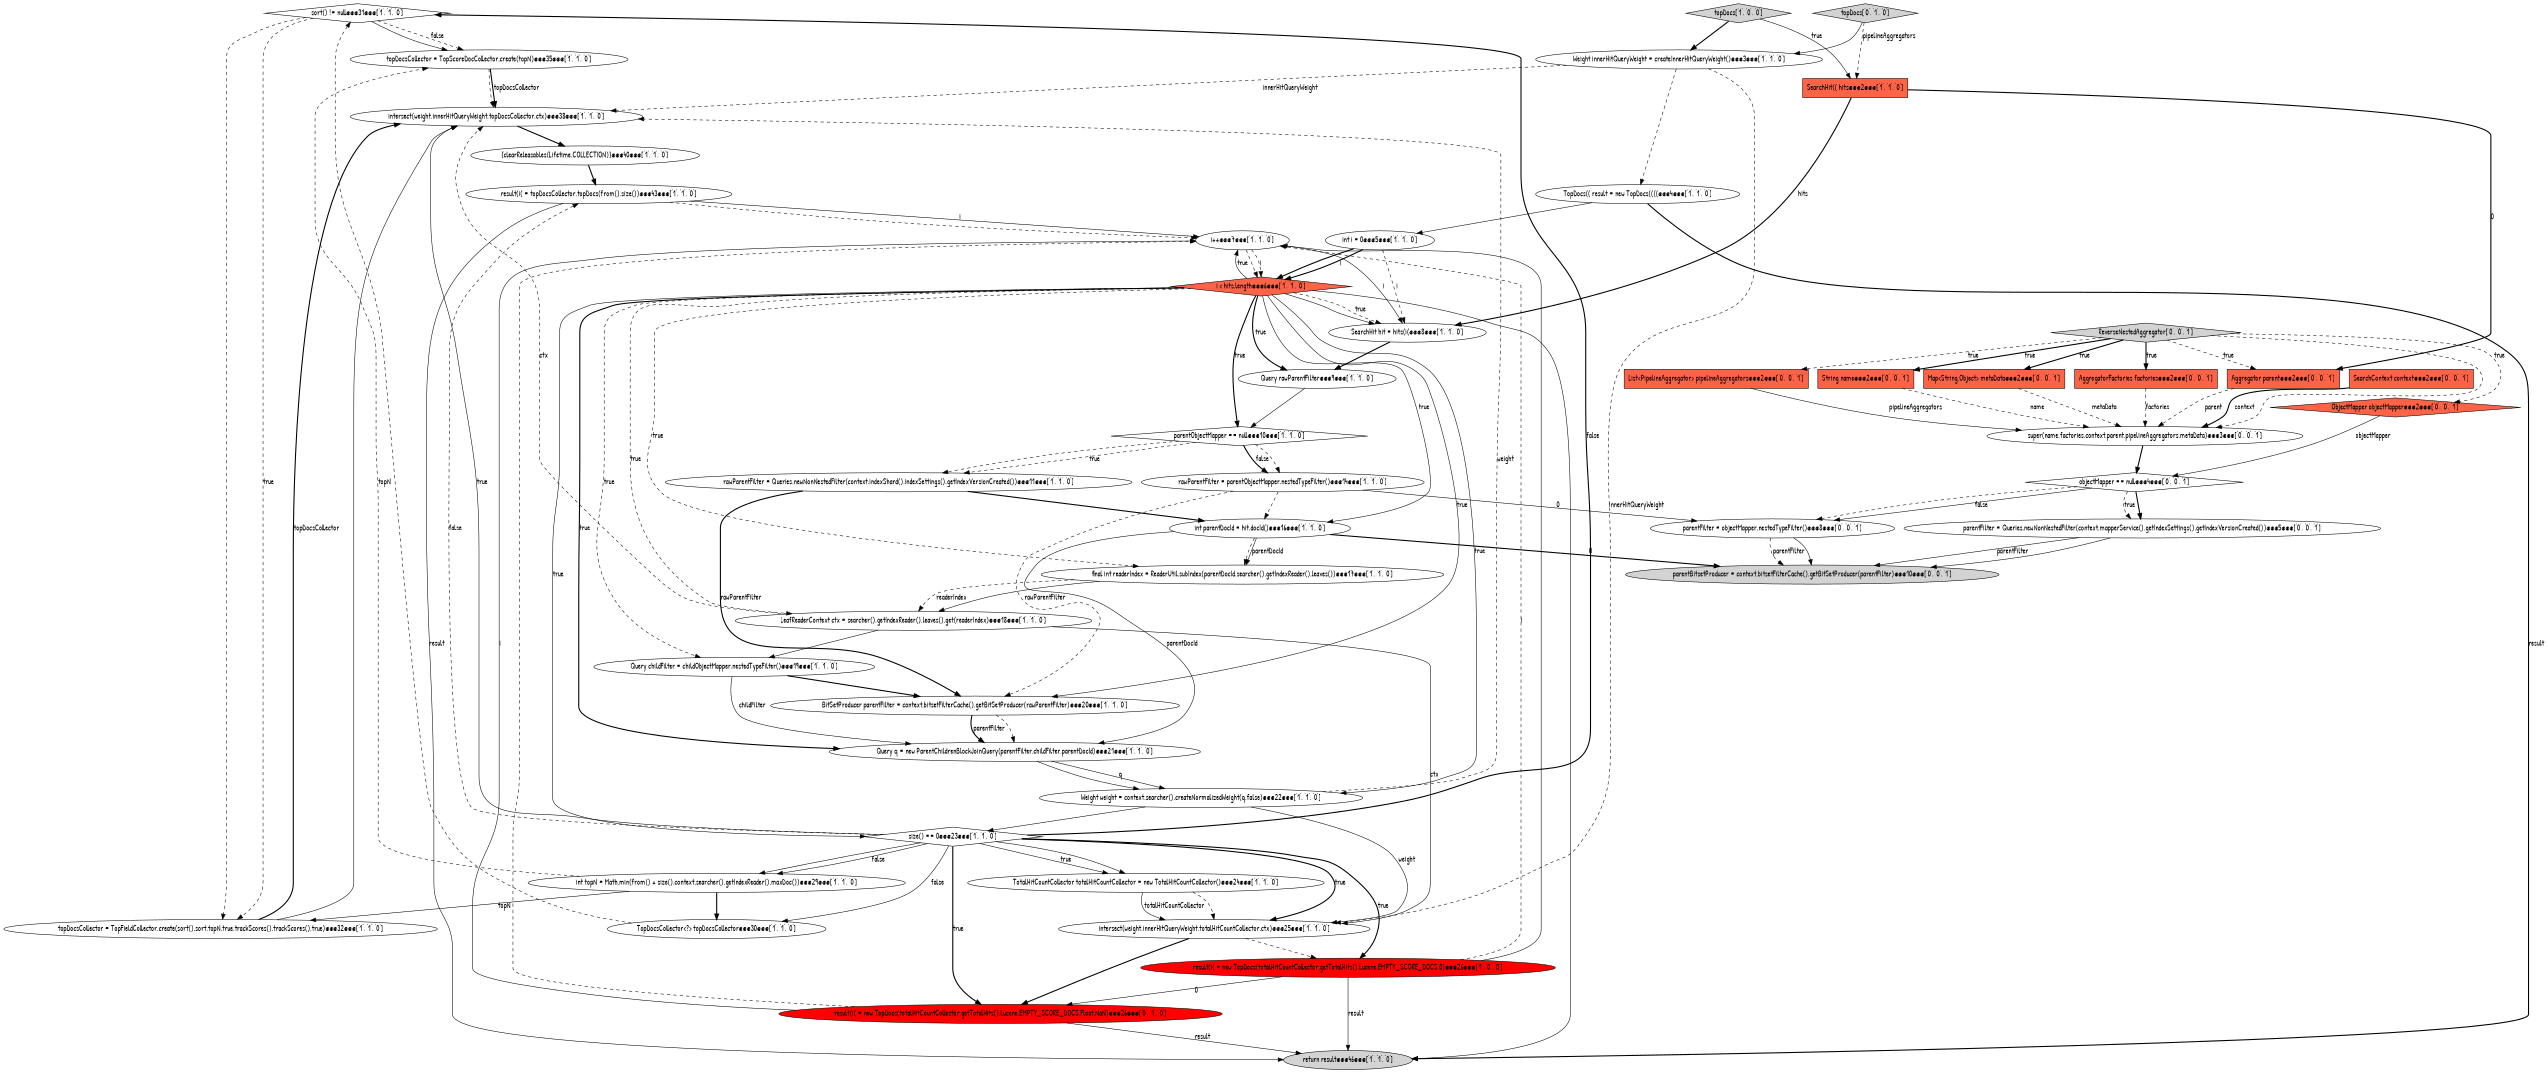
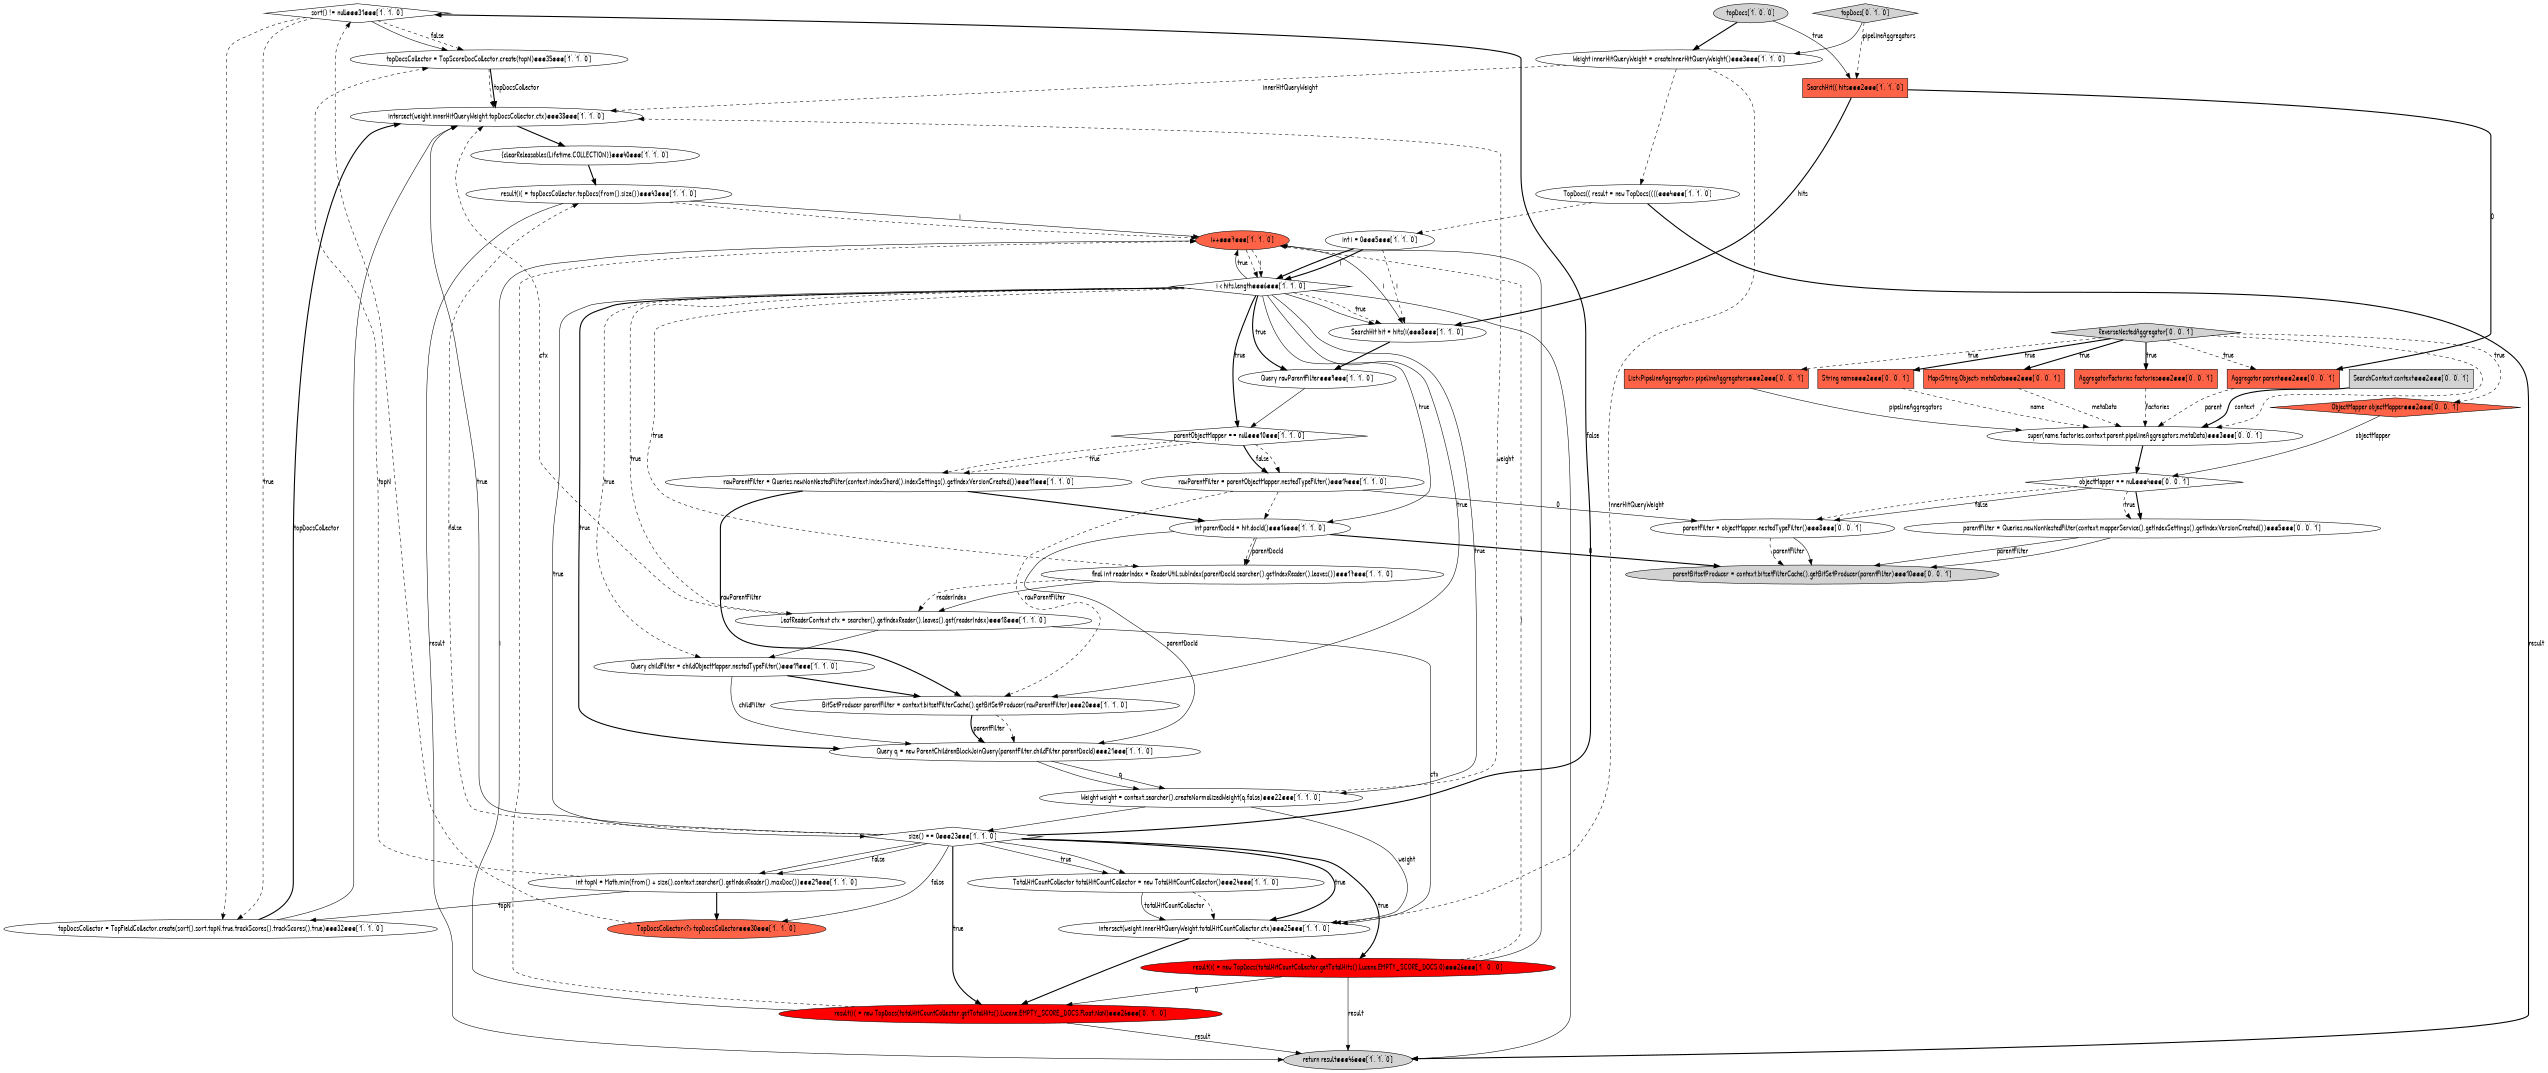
(1739, 13) -> (1751, 13)
(1507, 218) -> (1507, 218)
(1242, 240) -> (1242, 240)
(1261, 286) -> (1261, 286)
(2411, 379) -> (2411, 379)
(717, 929) -> (717, 929)
